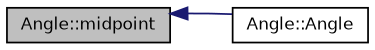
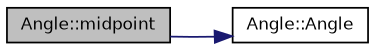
(210, 14) -> (192, 37)
